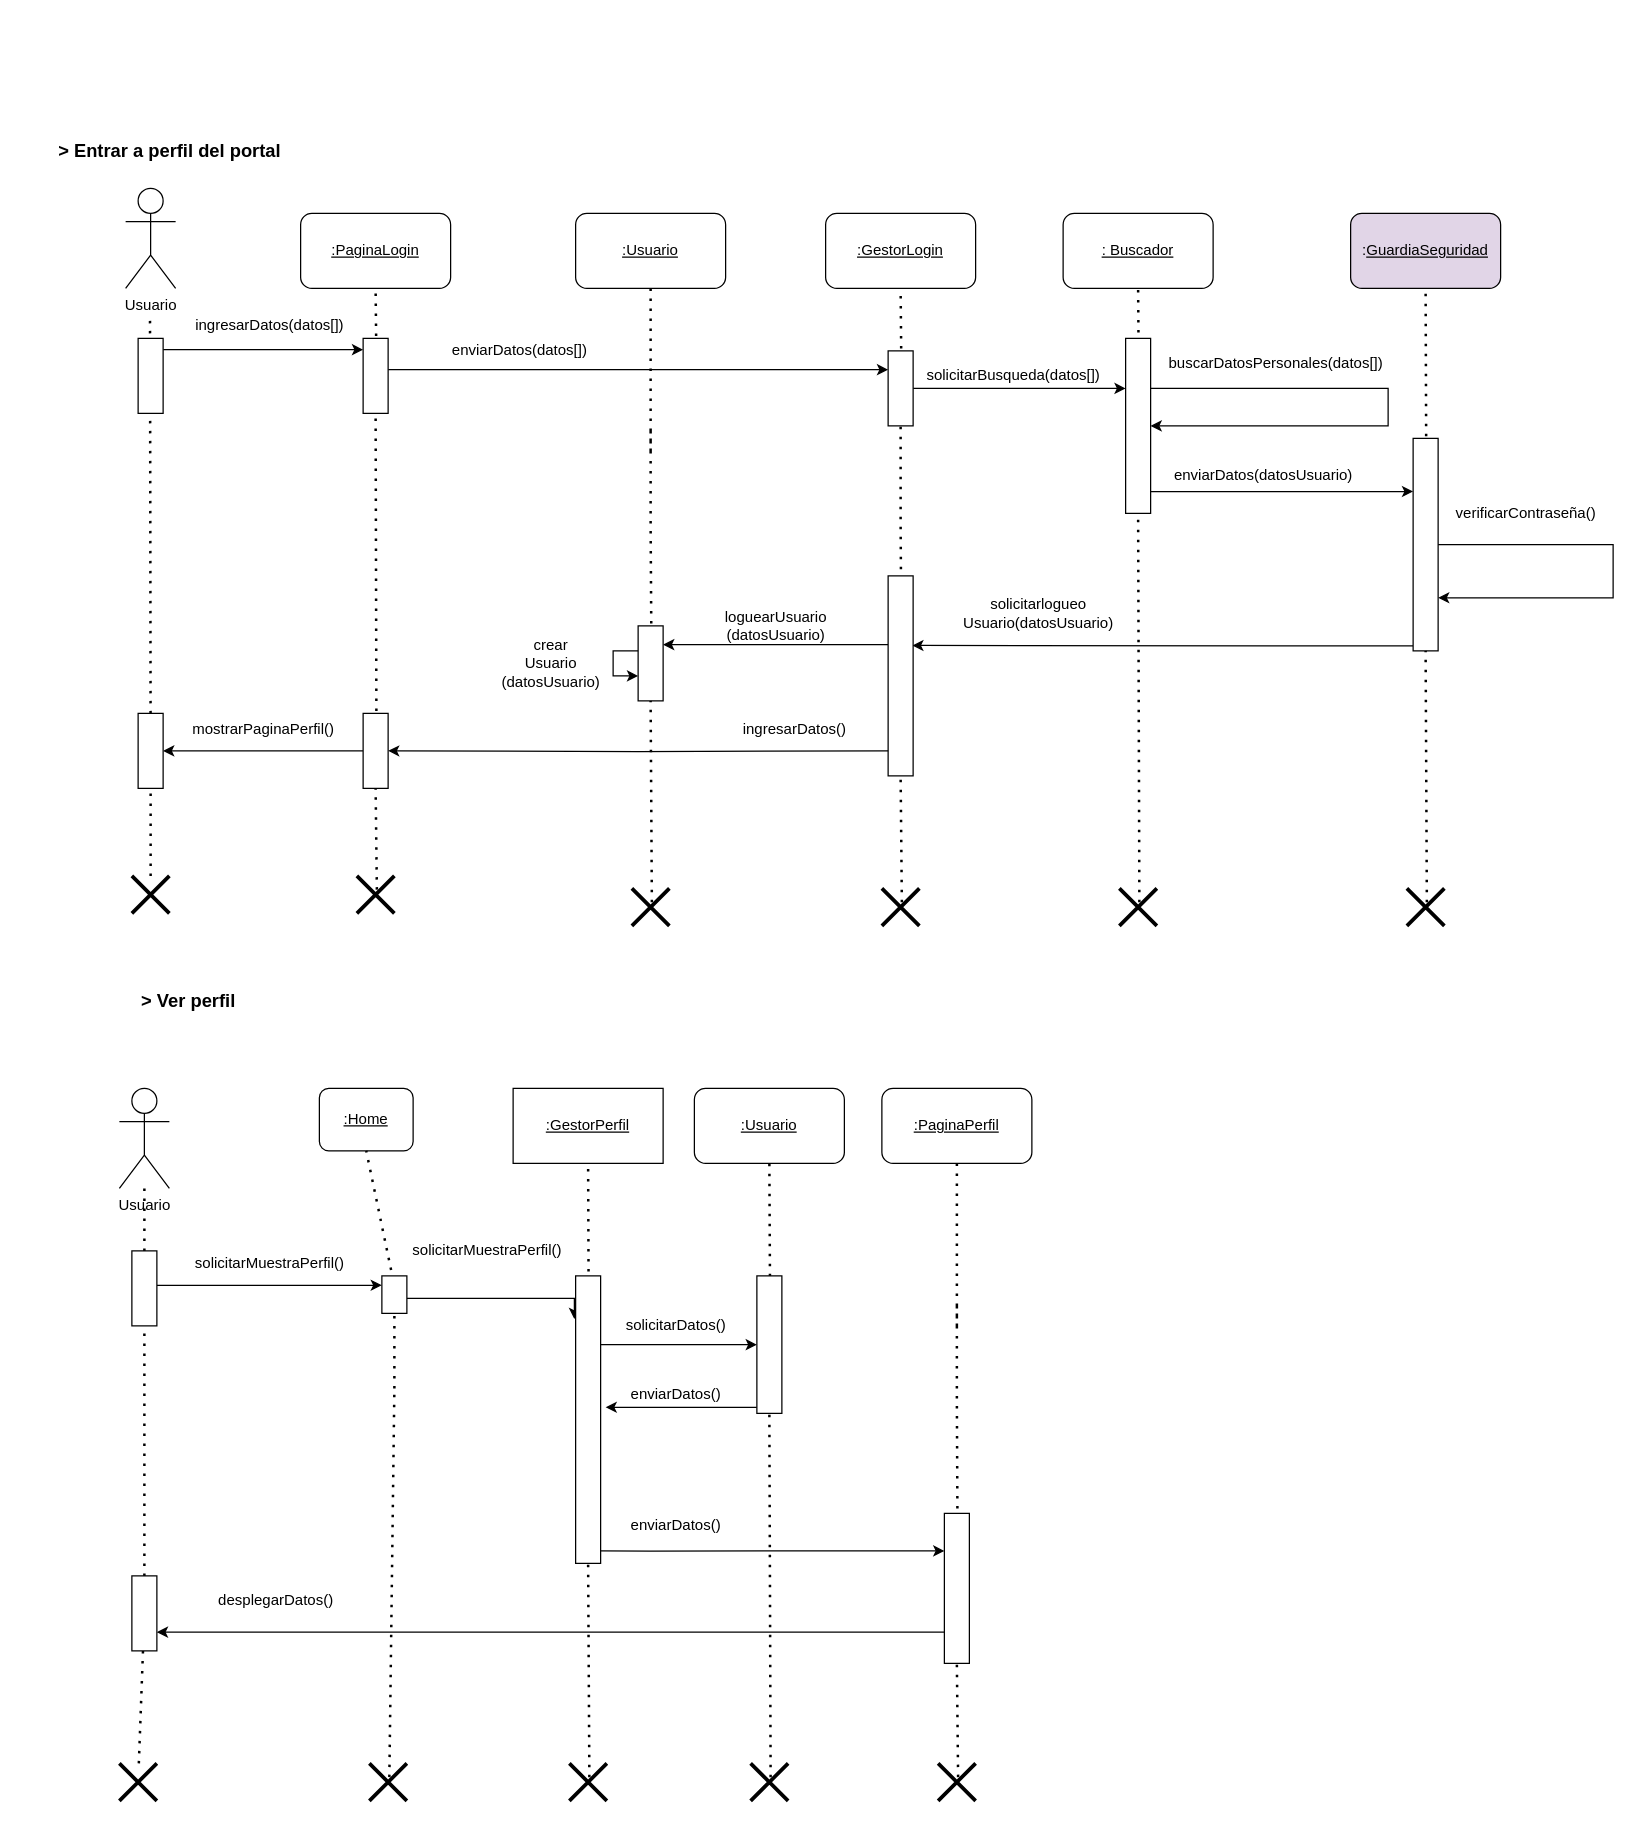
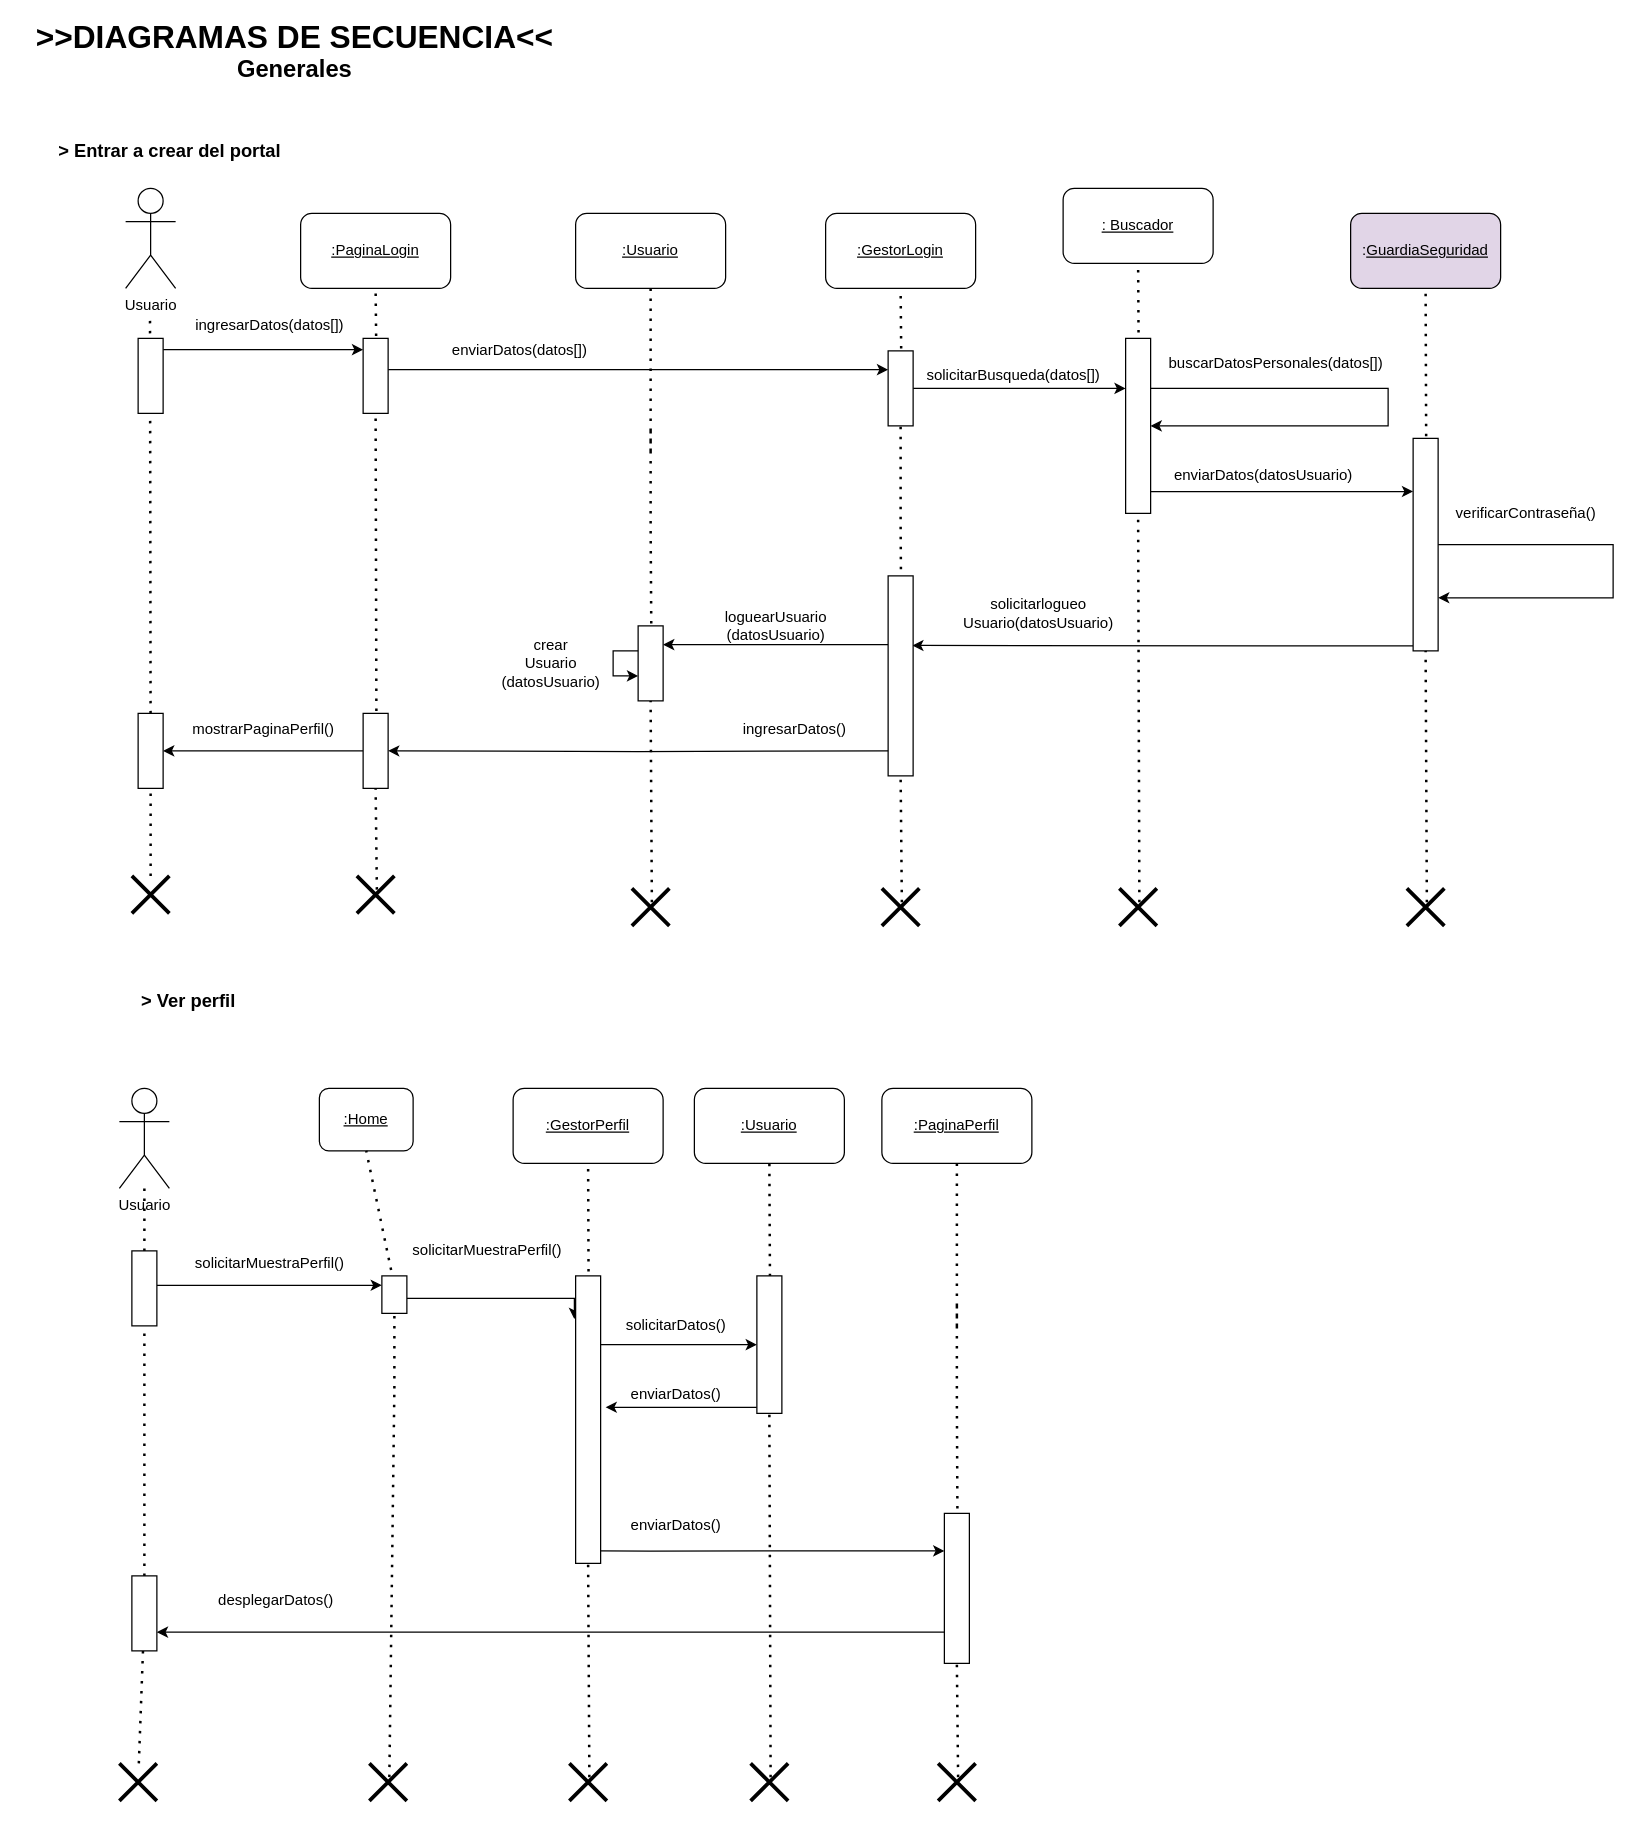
none -> (294, 51)
(170, 151) -> (170, 151)
(1138, 251) -> (1138, 226)
(588, 1126) -> (588, 1126)
